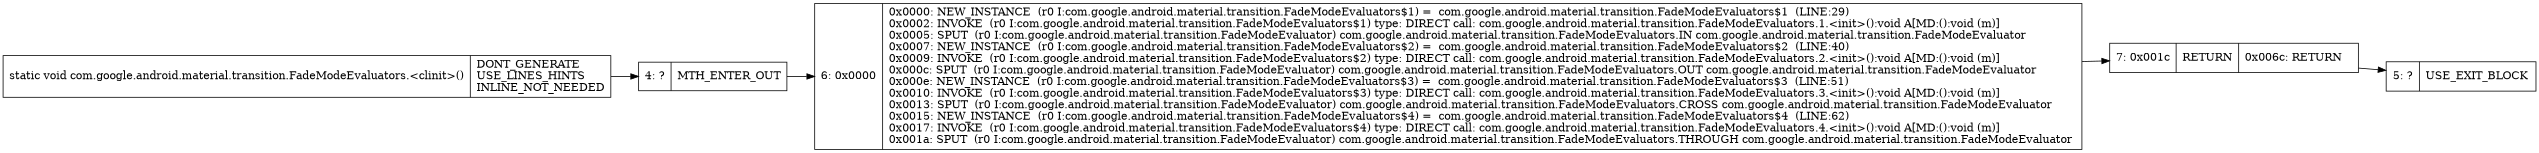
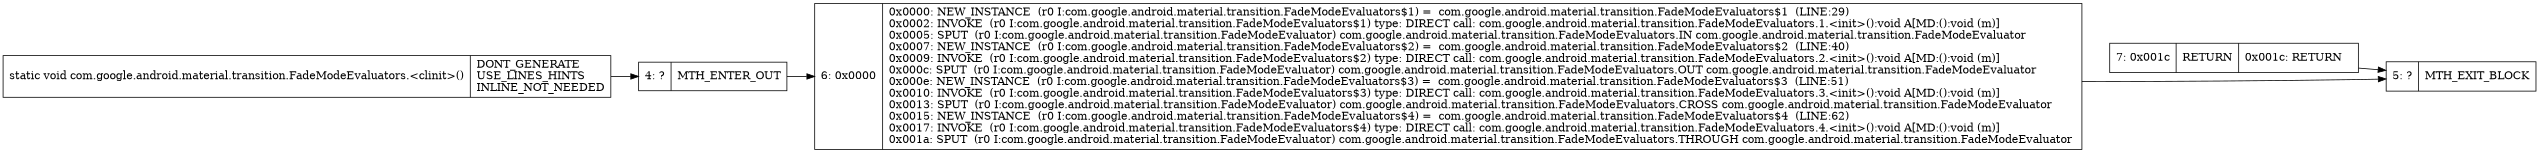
(2299, 58) -> (2299, 58)
(2092, 61) -> (2230, 81)
(2477, 76) -> (2477, 76)
